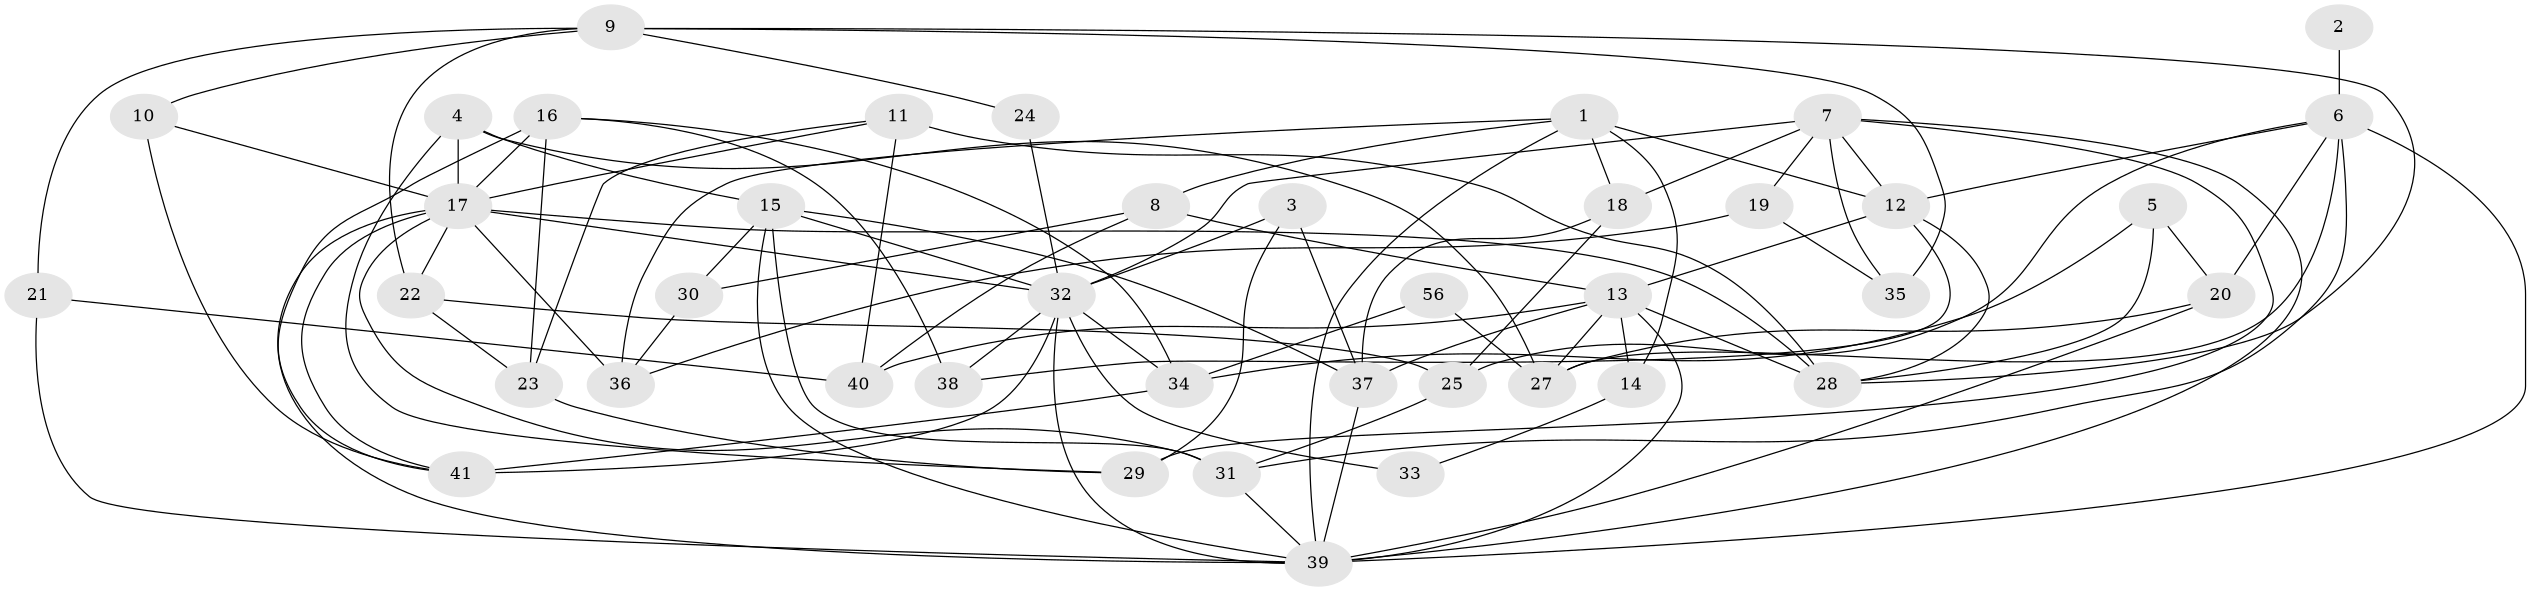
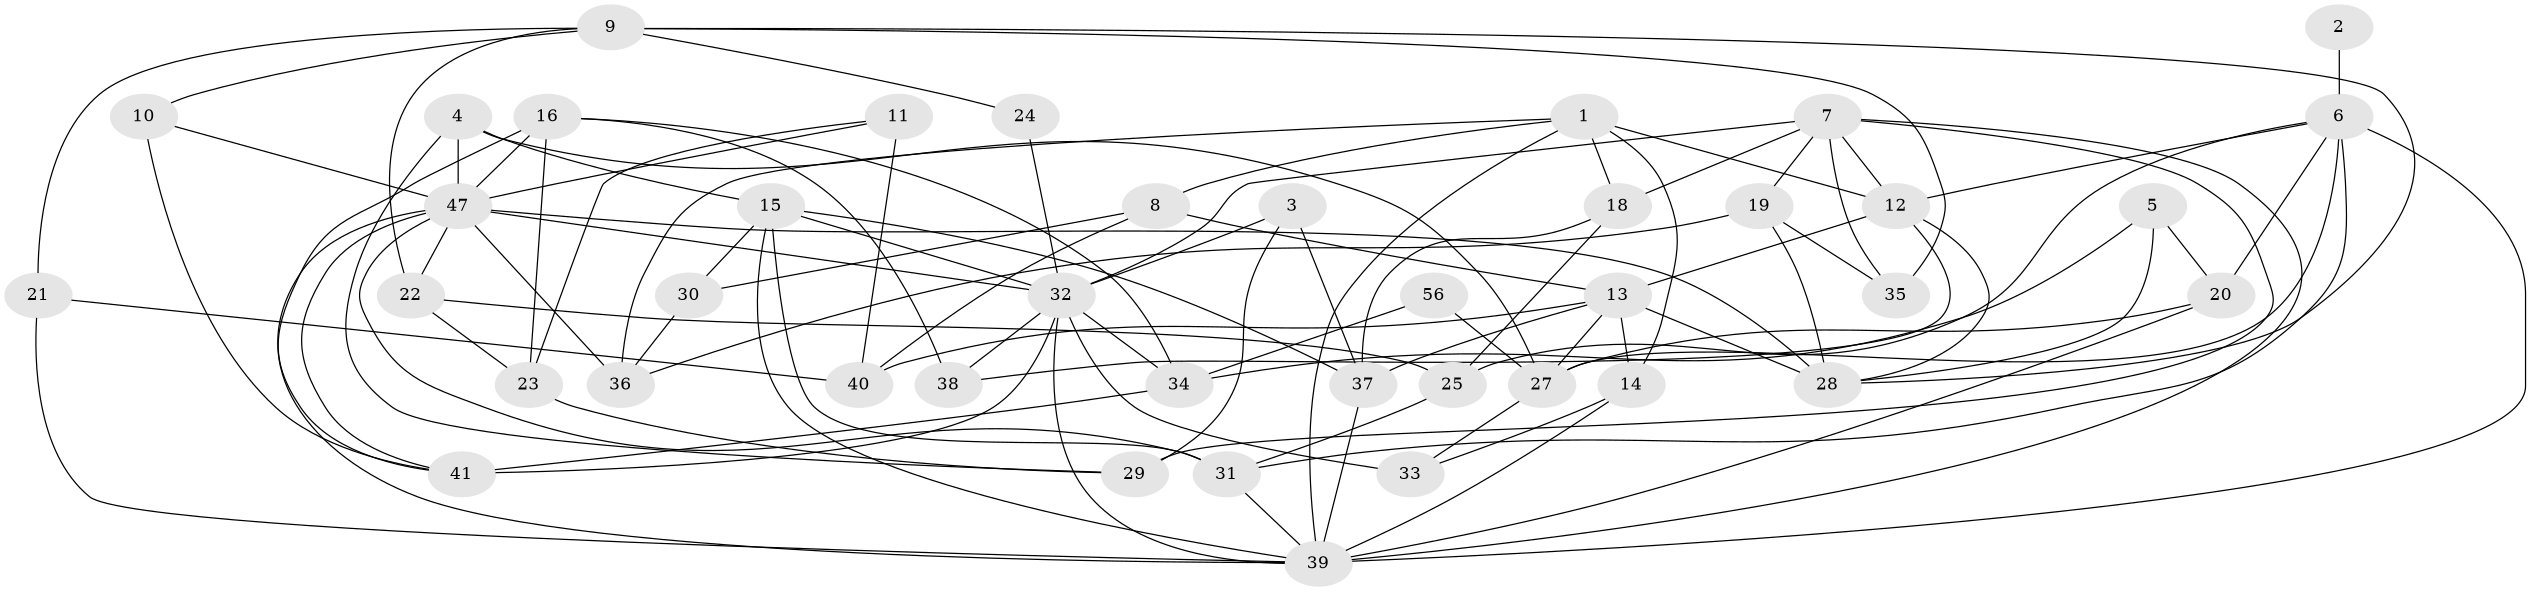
(1421, 172) -> (1805, 292)
(458, 206) -> (458, 206)
none -> (1487, 423)
(1581, 494) -> (1481, 482)
